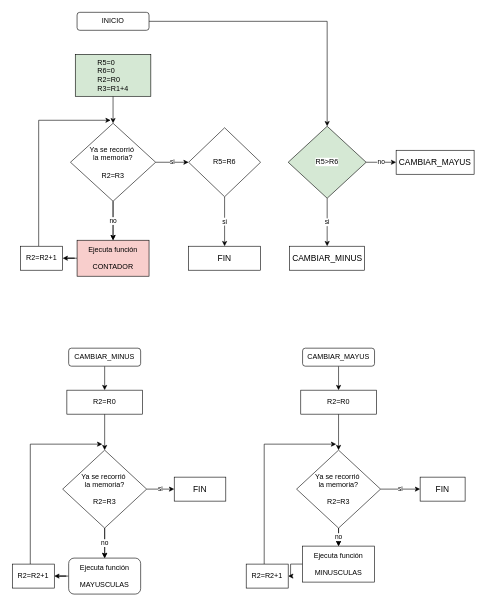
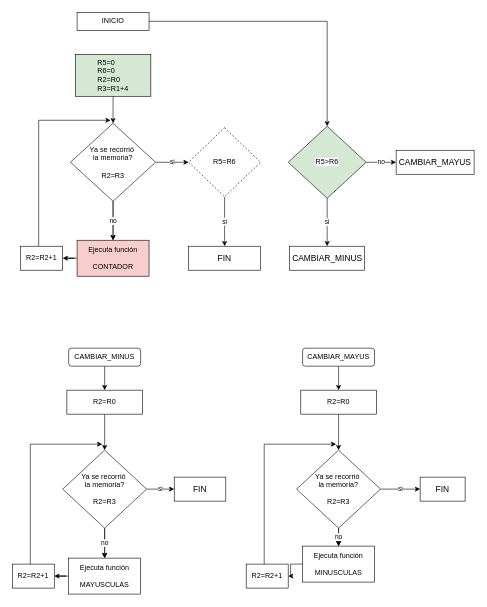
(113, 21) -> (113, 21)
(225, 162) -> (225, 162)
(105, 576) -> (105, 576)
